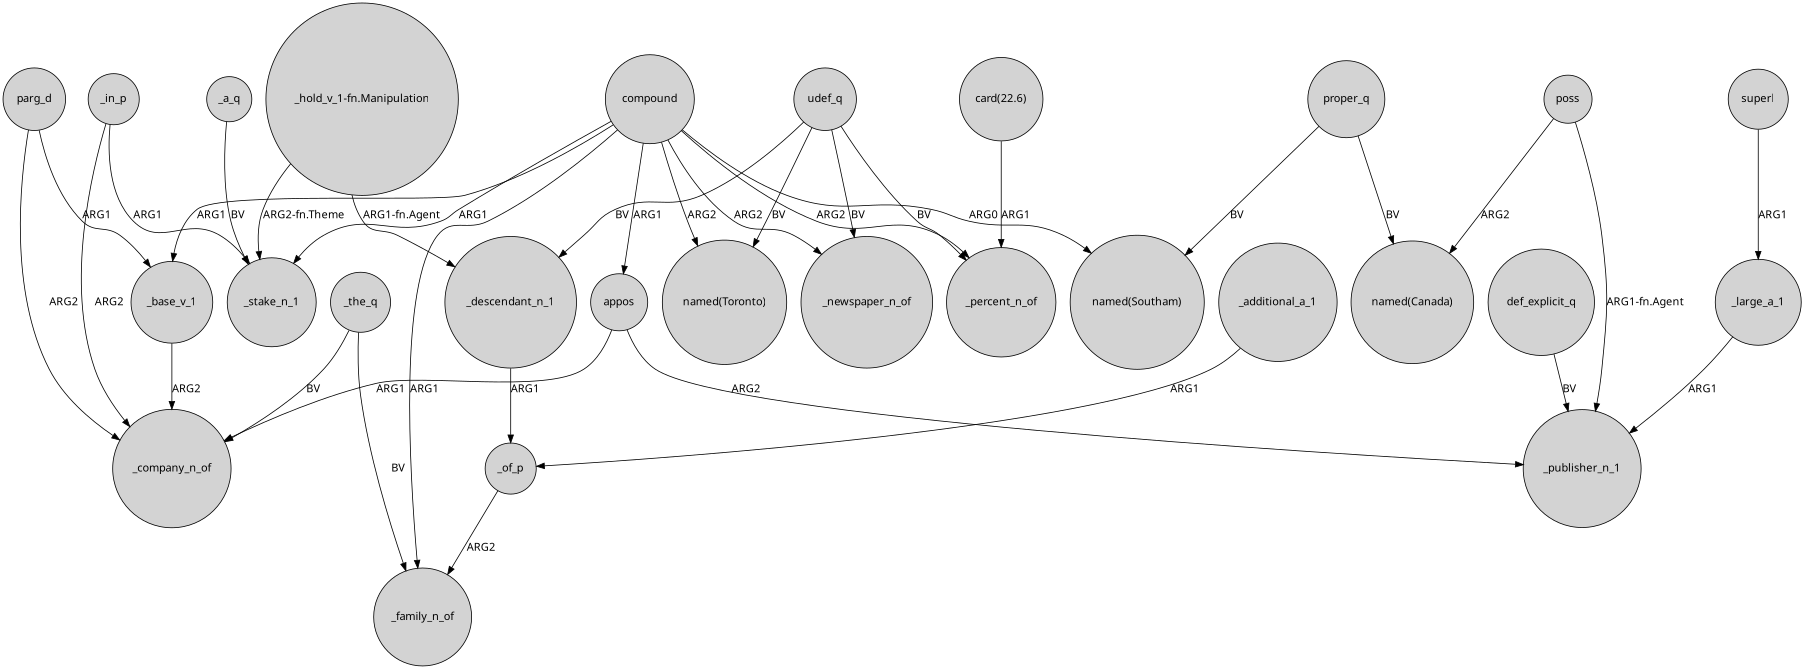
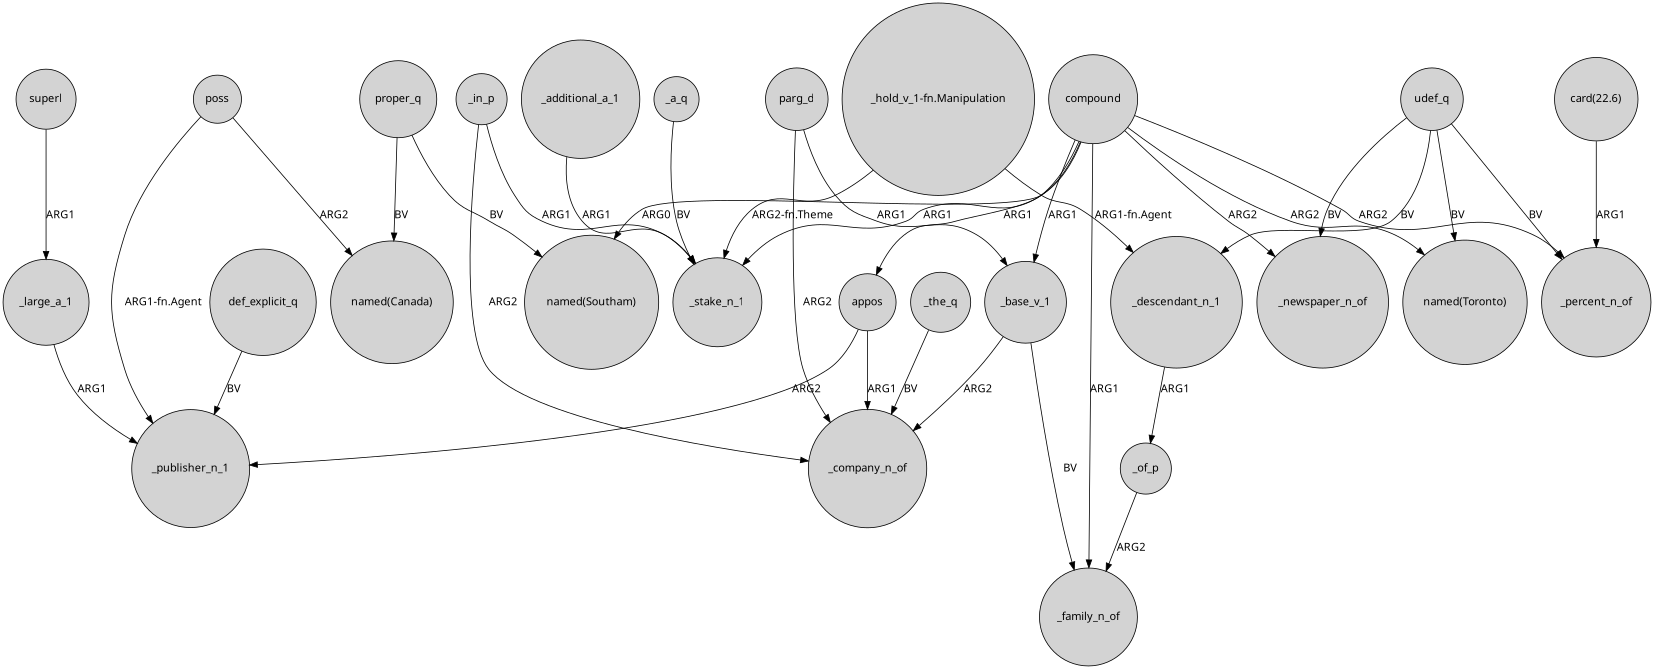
(899, 434) -> (606, 233)
(371, 450) -> (1048, 453)
